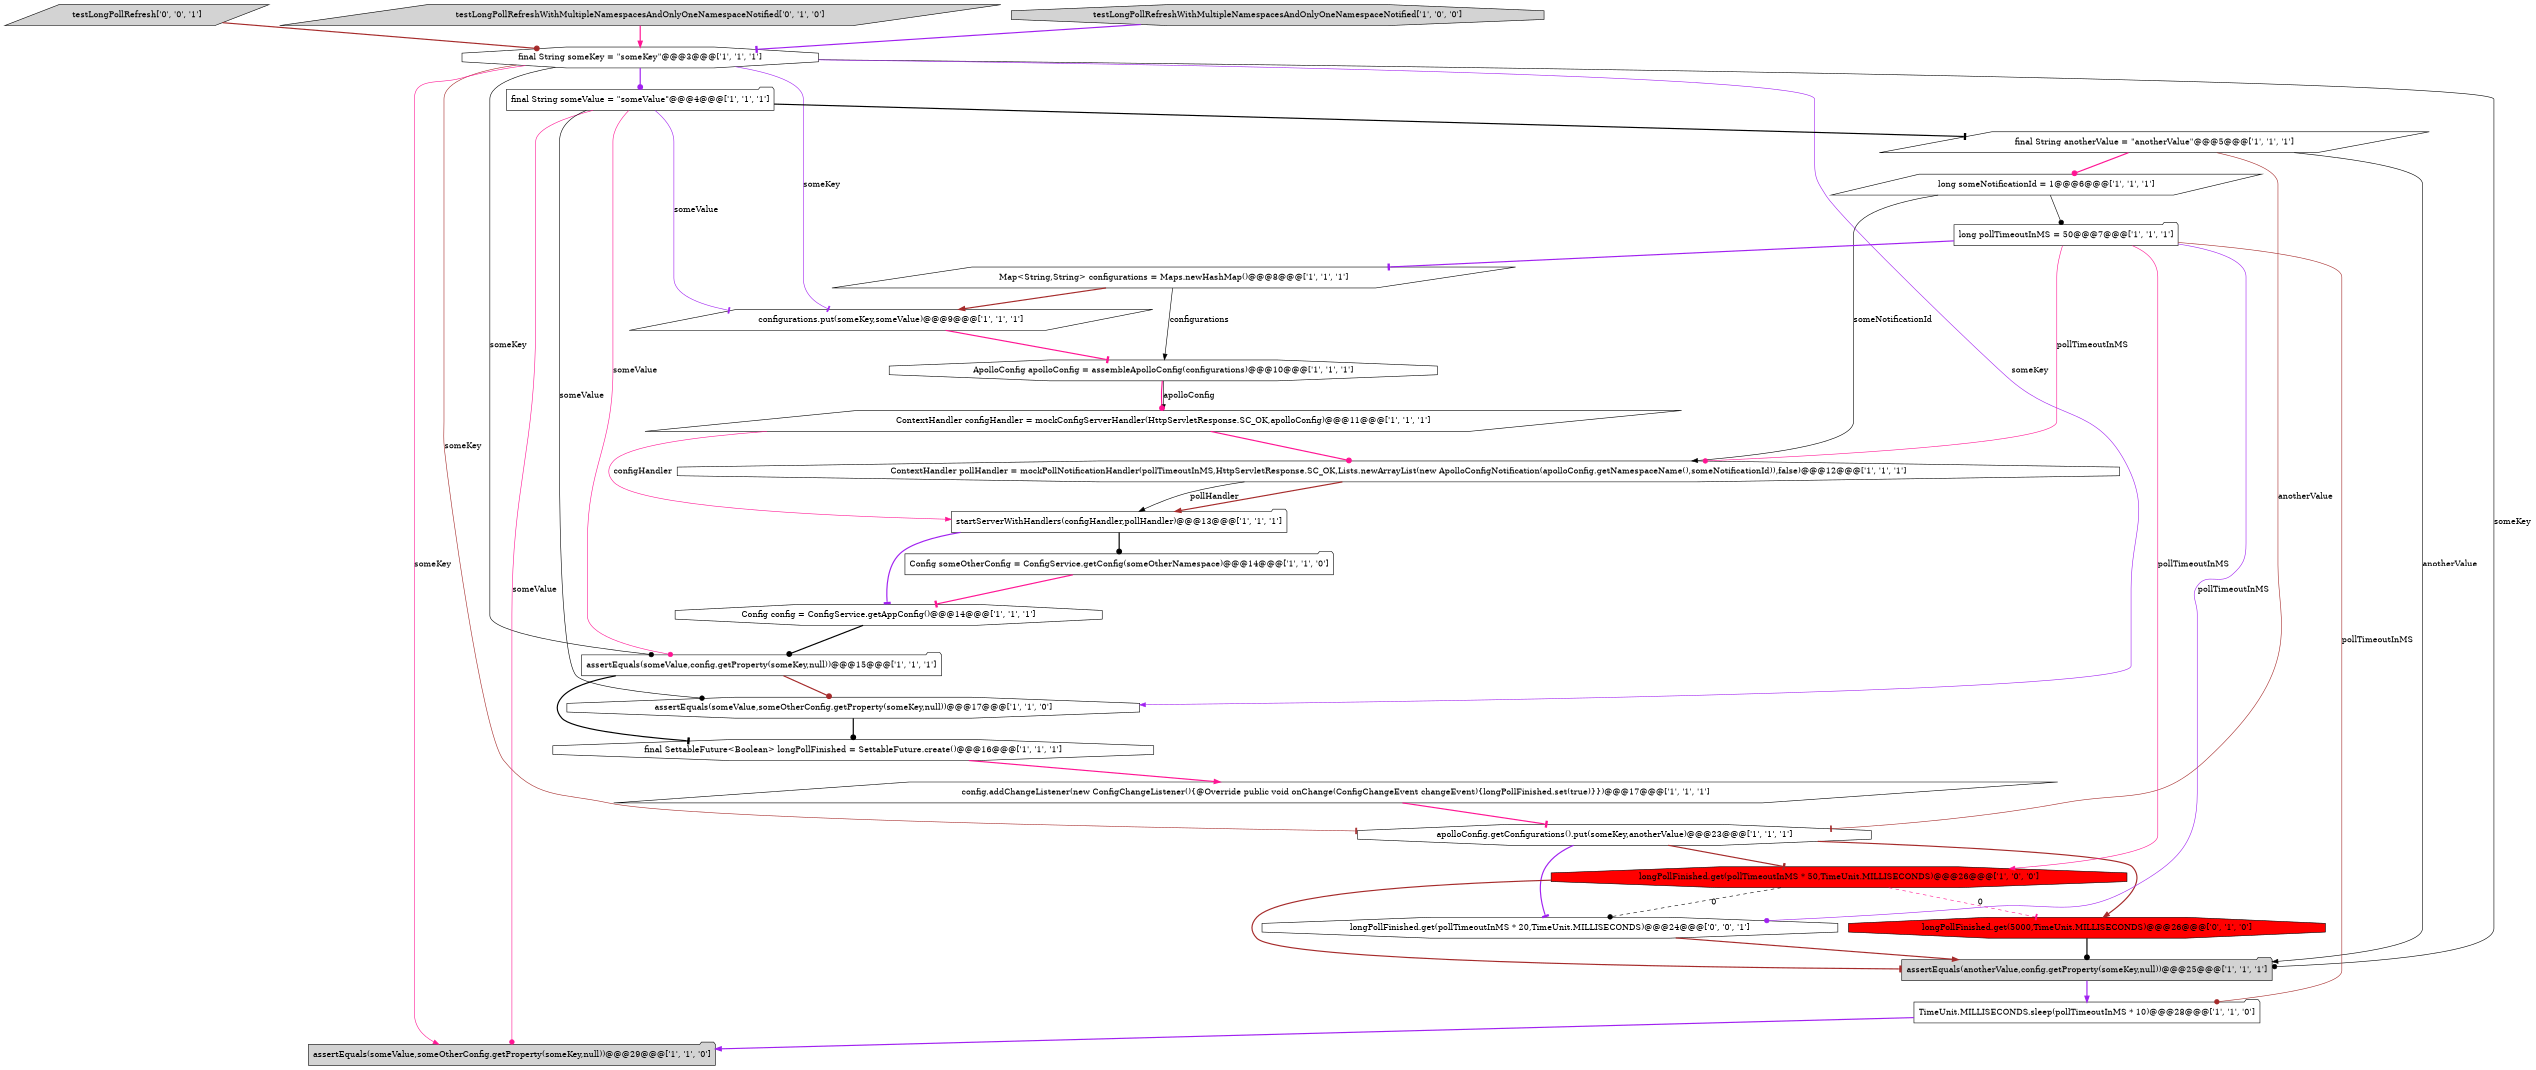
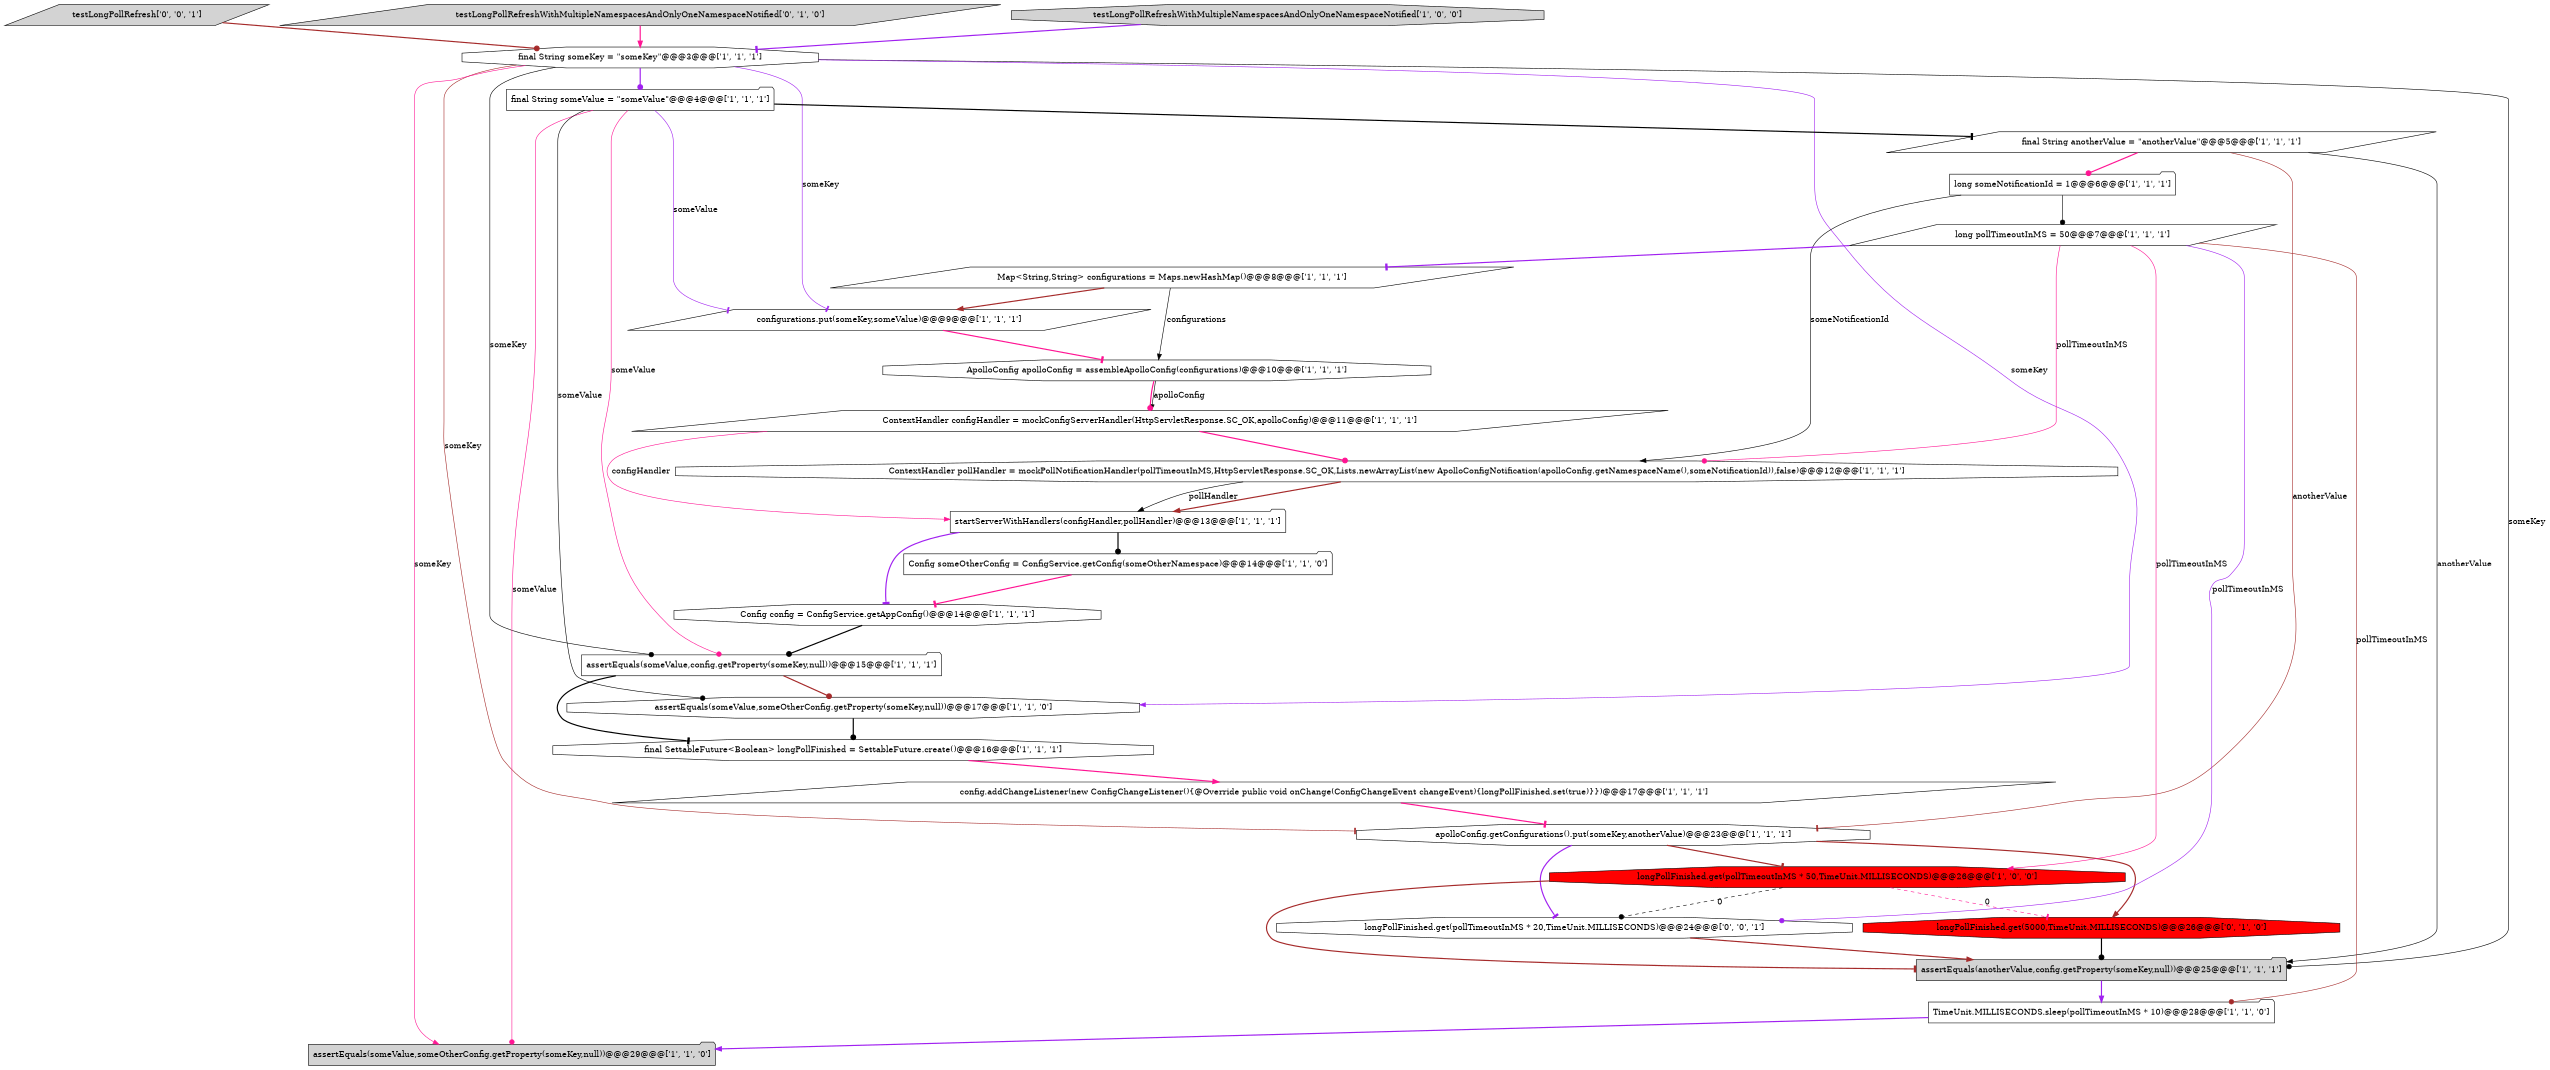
(2046, 185) -> (2063, 185)
(2066, 235) -> (2063, 235)
